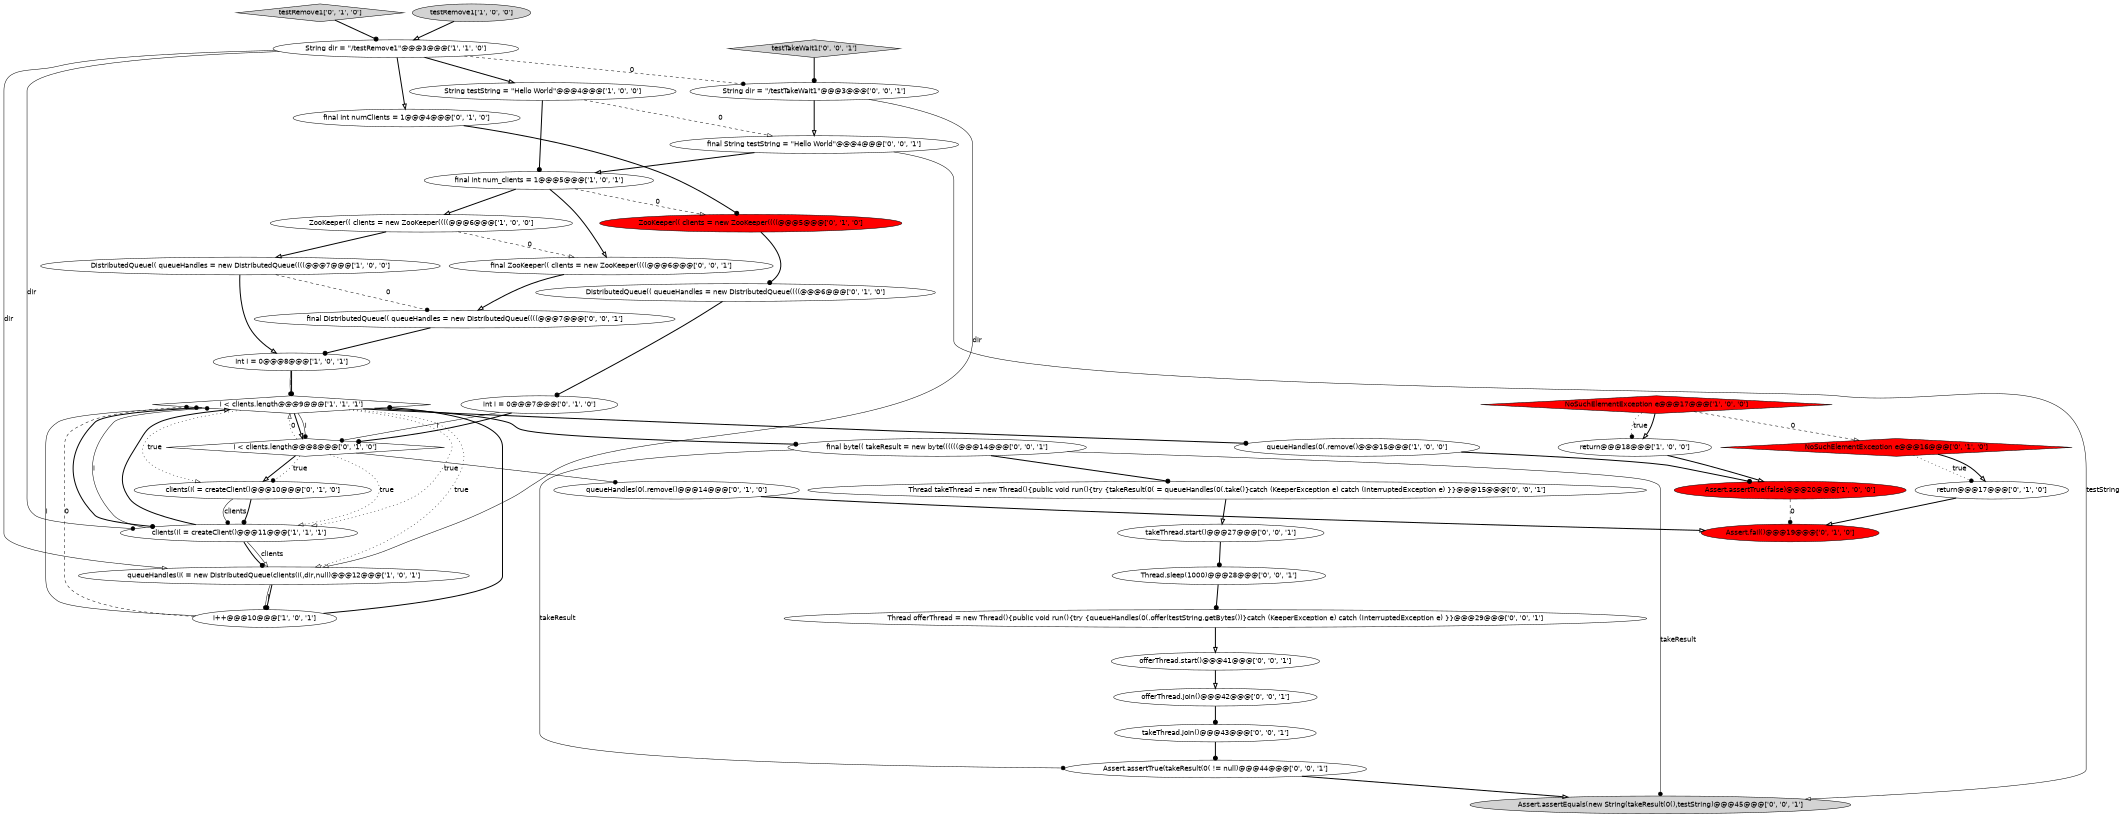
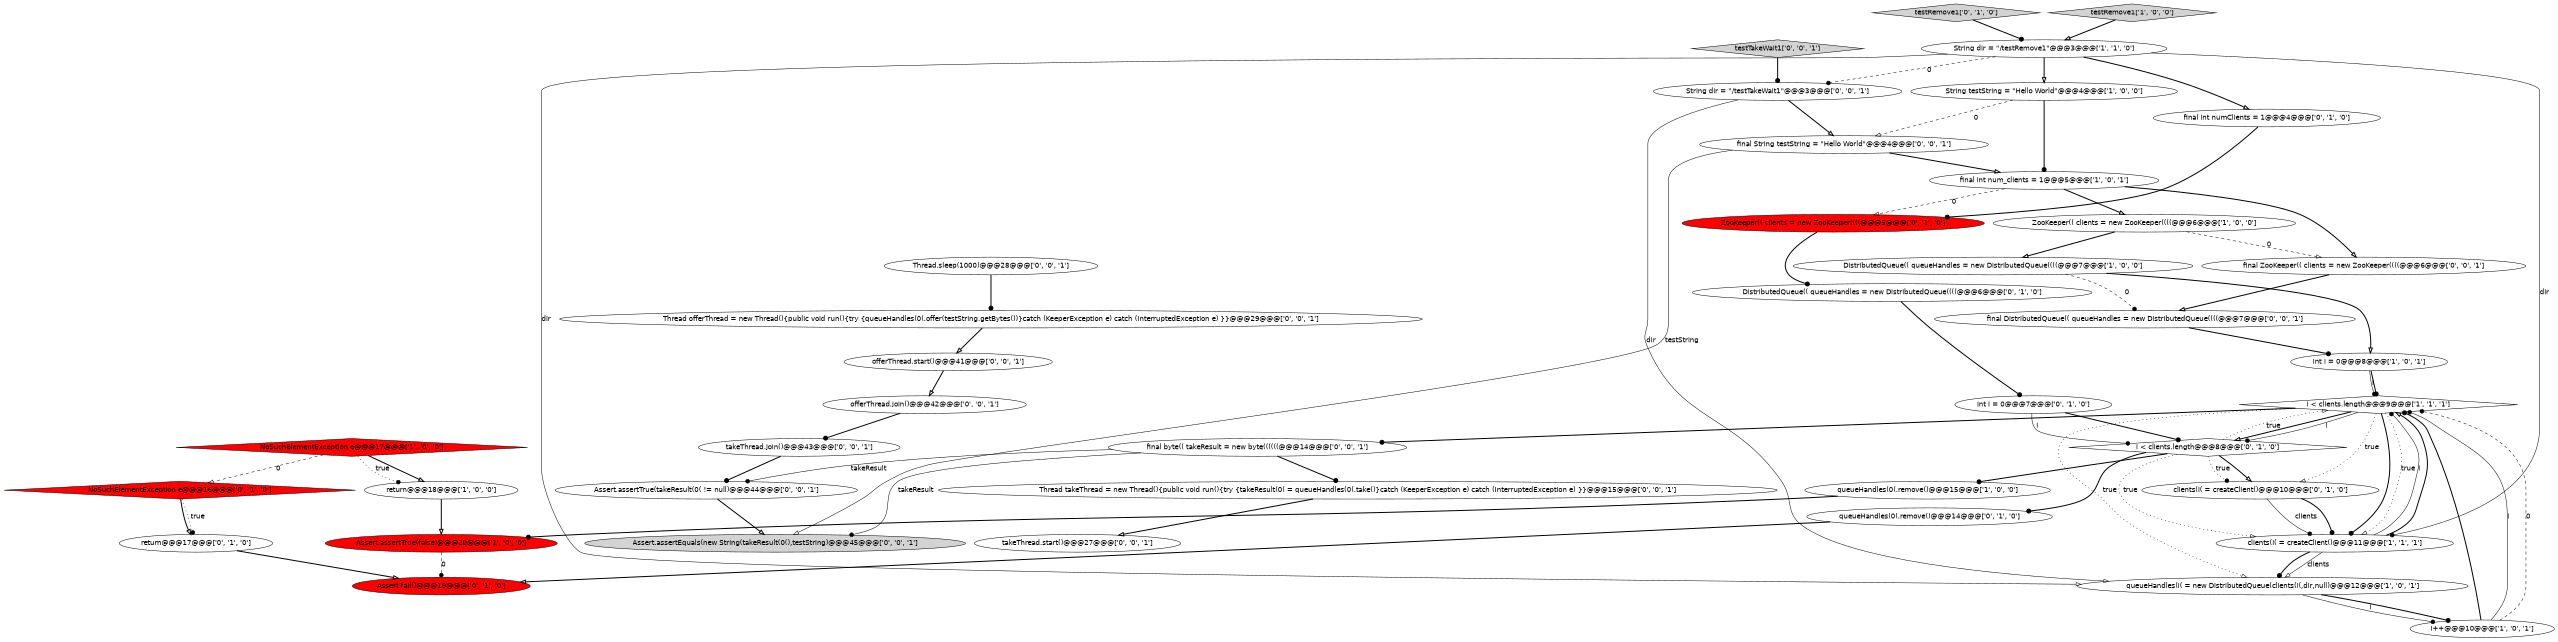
(472, 13) -> (2132, 13)
(294, 426) -> (2274, 426)
(803, 428) -> (2074, 467)
(485, 467) -> (2096, 488)
(1220, 552) -> none
